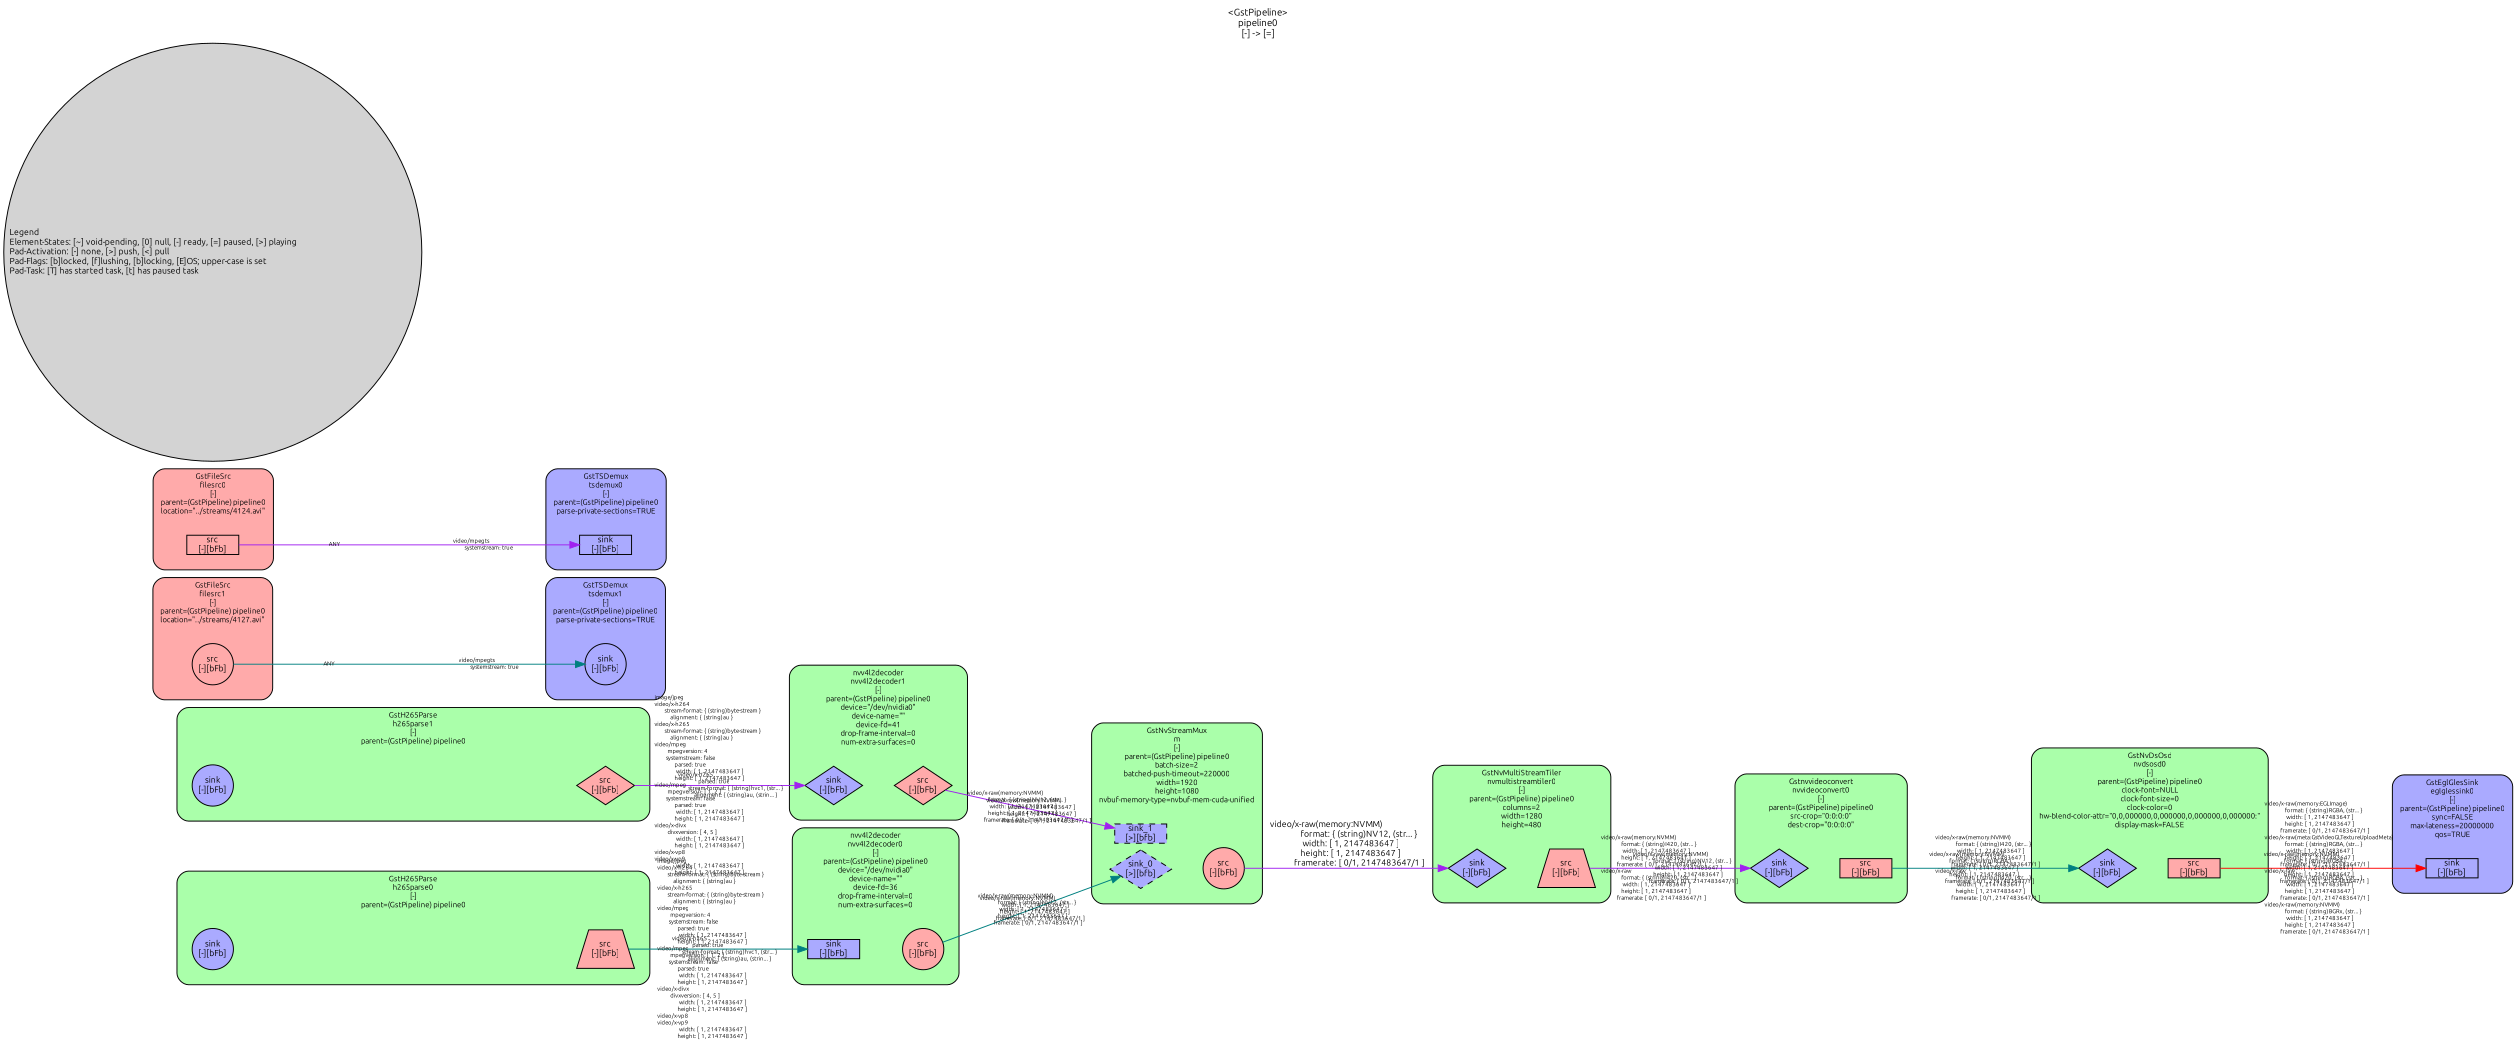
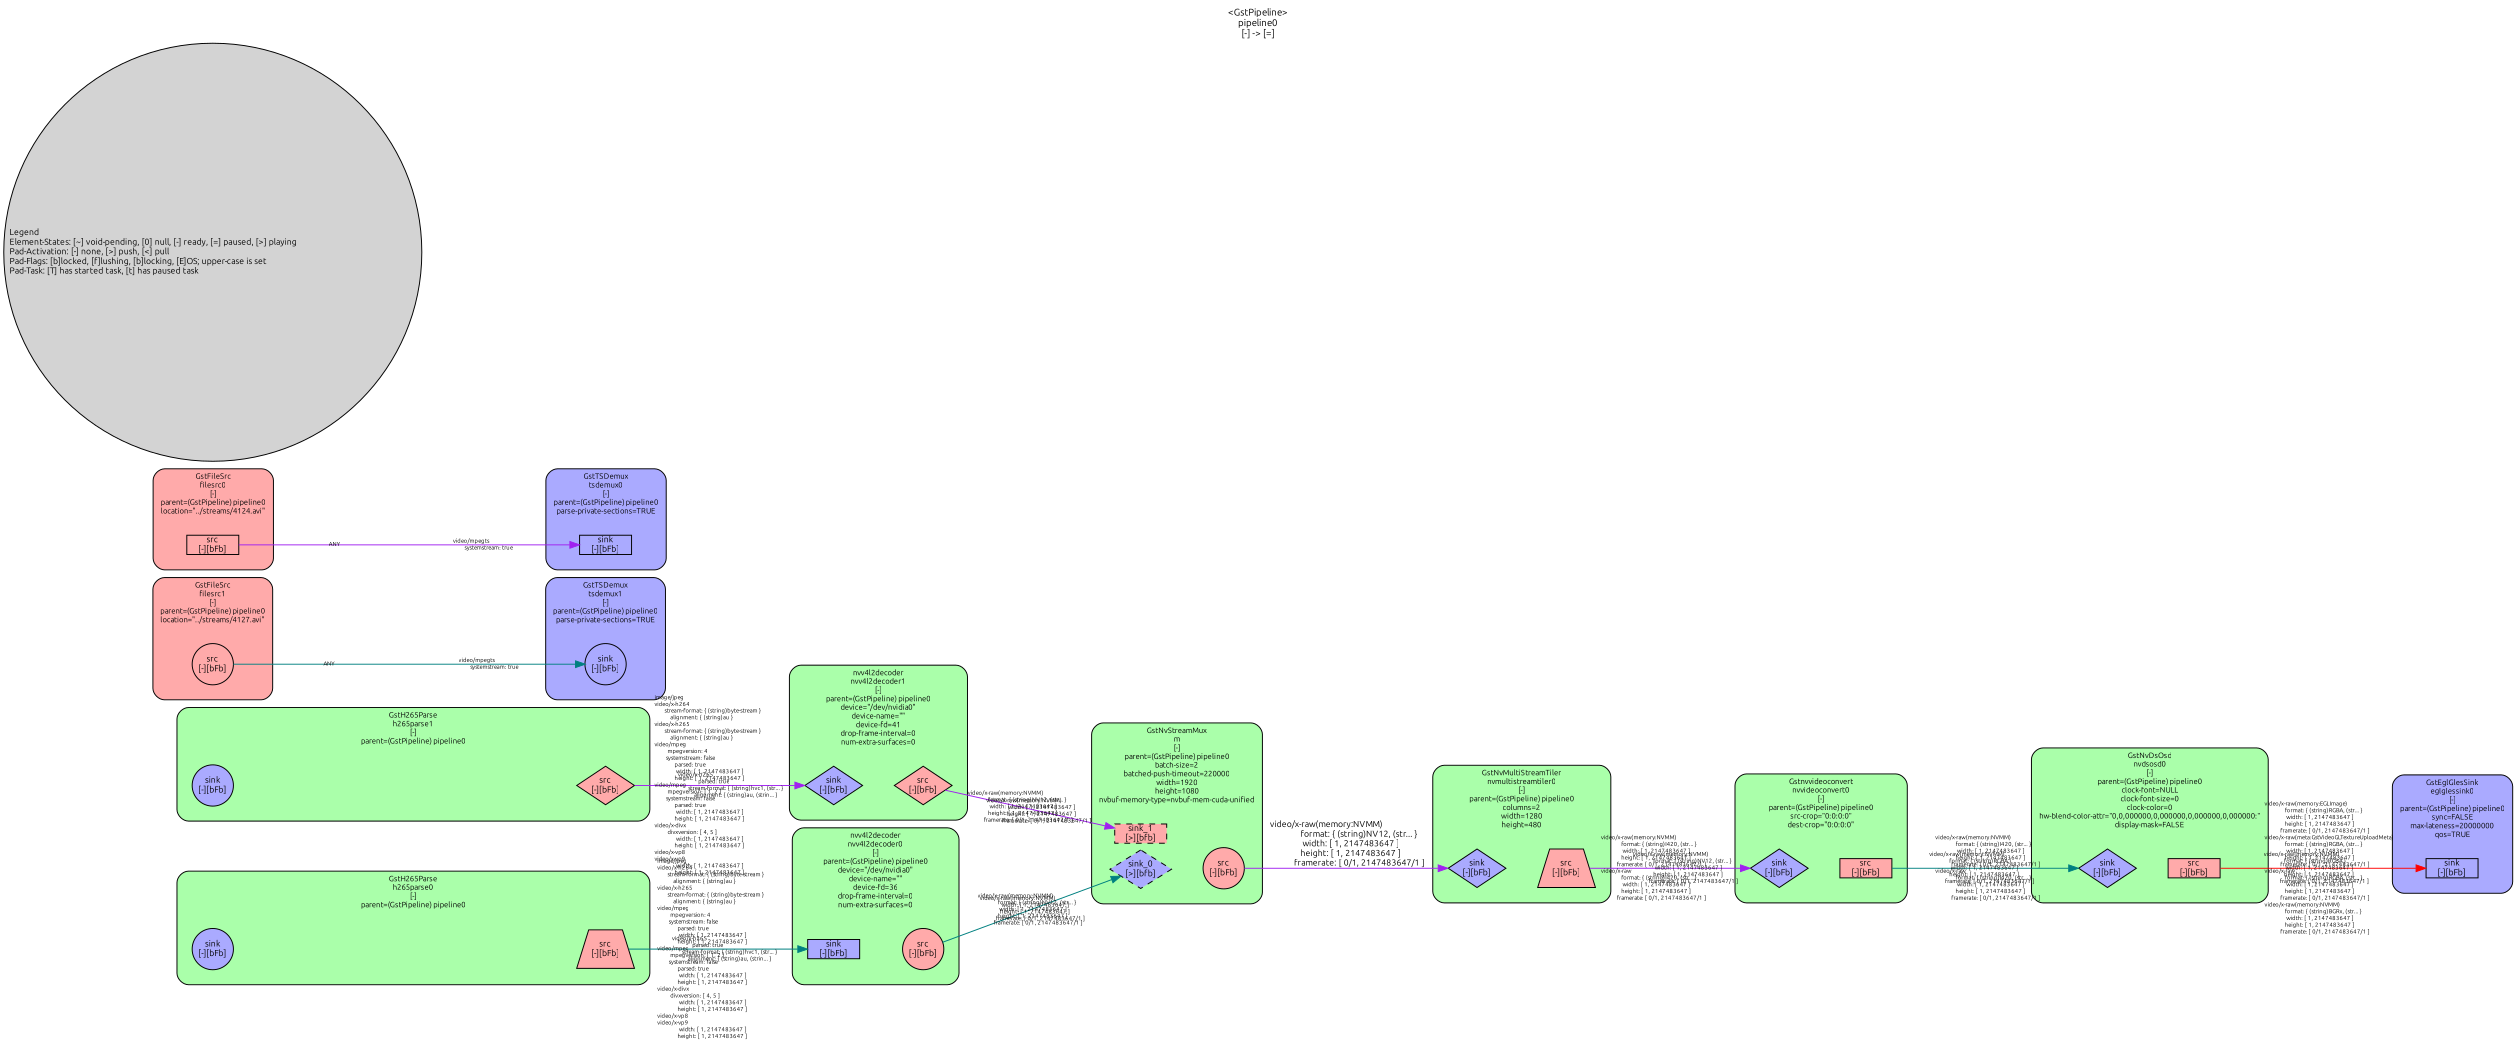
(1141, 834) -> (1141, 834)
